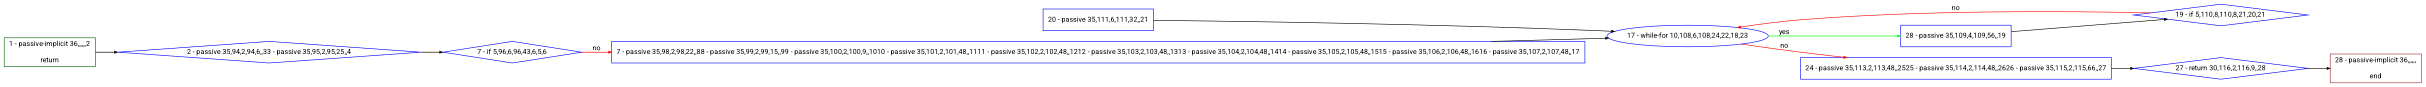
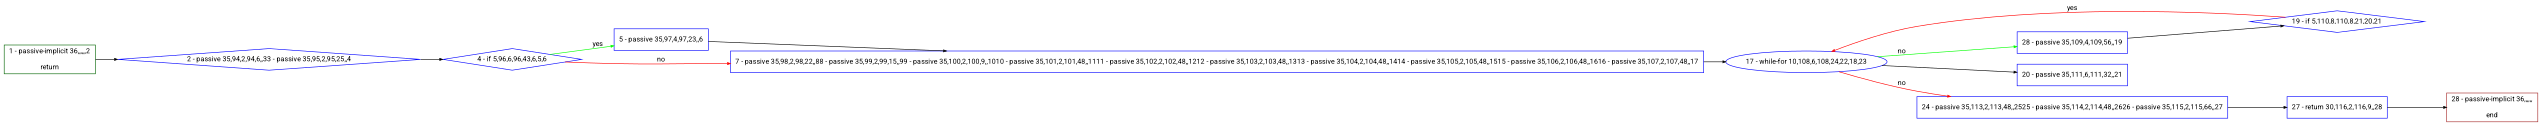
(1956, 8) -> (2072, 8)
(1382, 24) -> (1948, 69)
(1784, 32) -> (1902, 51)
none -> (661, 40)
(512, 52) -> (512, 59)
(2221, 68) -> (2337, 107)
